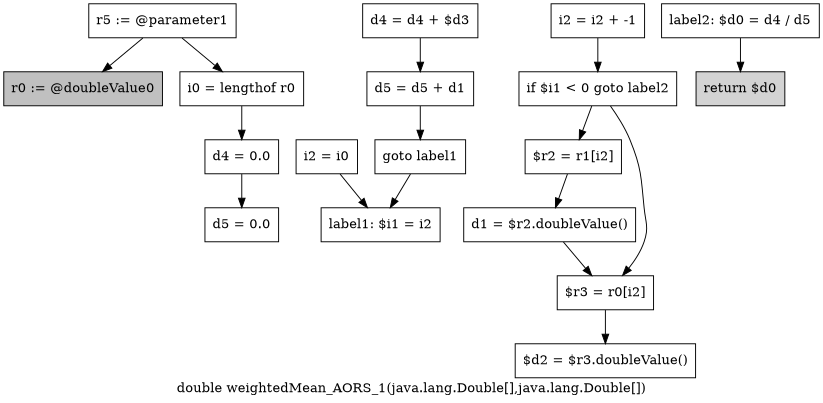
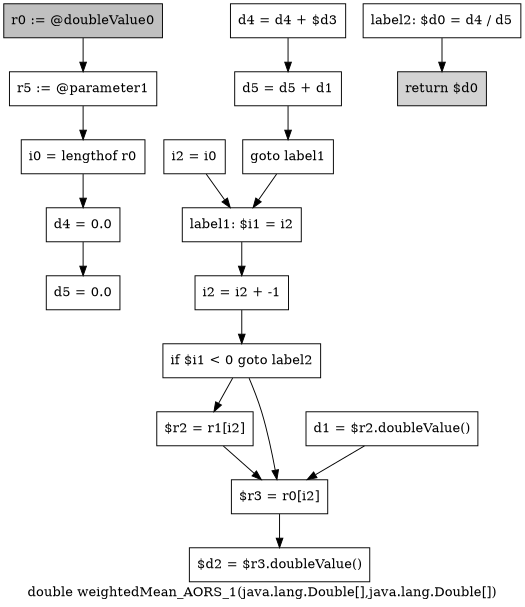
(126, 52) -> (83, 50)
(563, 186) -> (239, 460)
none -> (242, 254)
